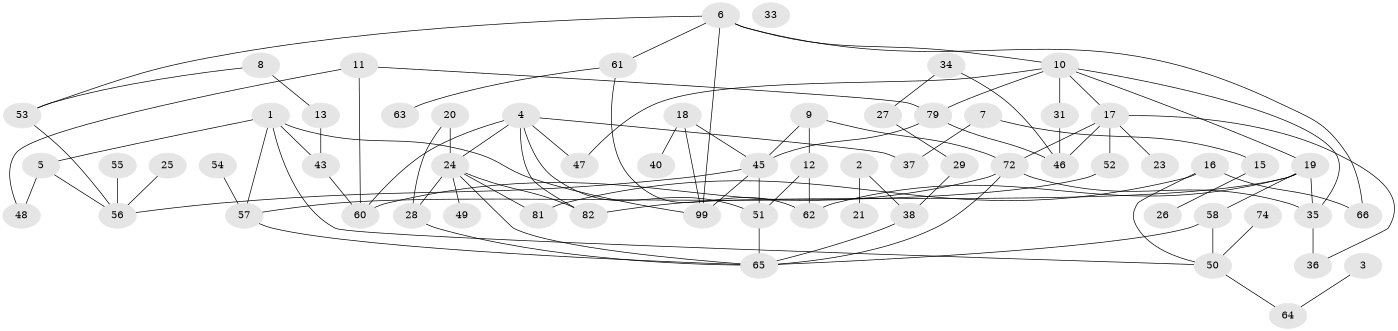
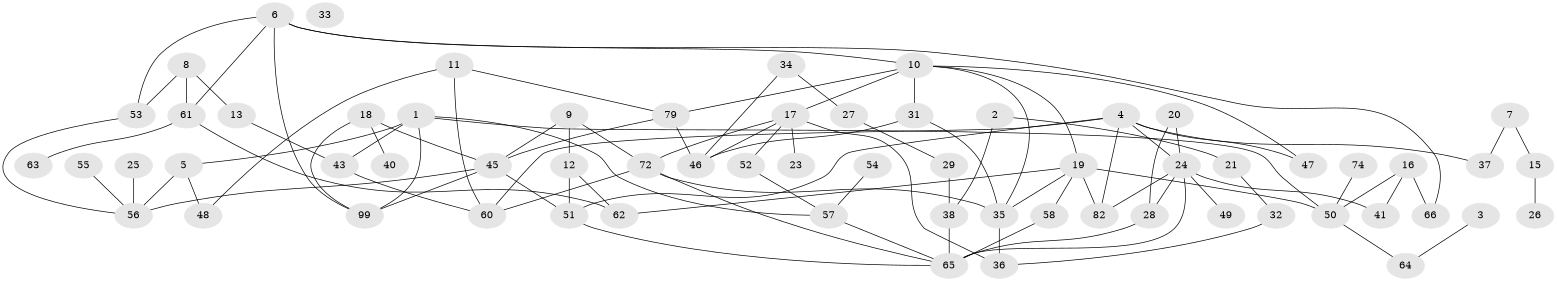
none -> (187, 91)
none -> (975, 154)
(539, 216) -> (1381, 216)
none -> (1276, 216)
(1213, 241) -> (1206, 186)
